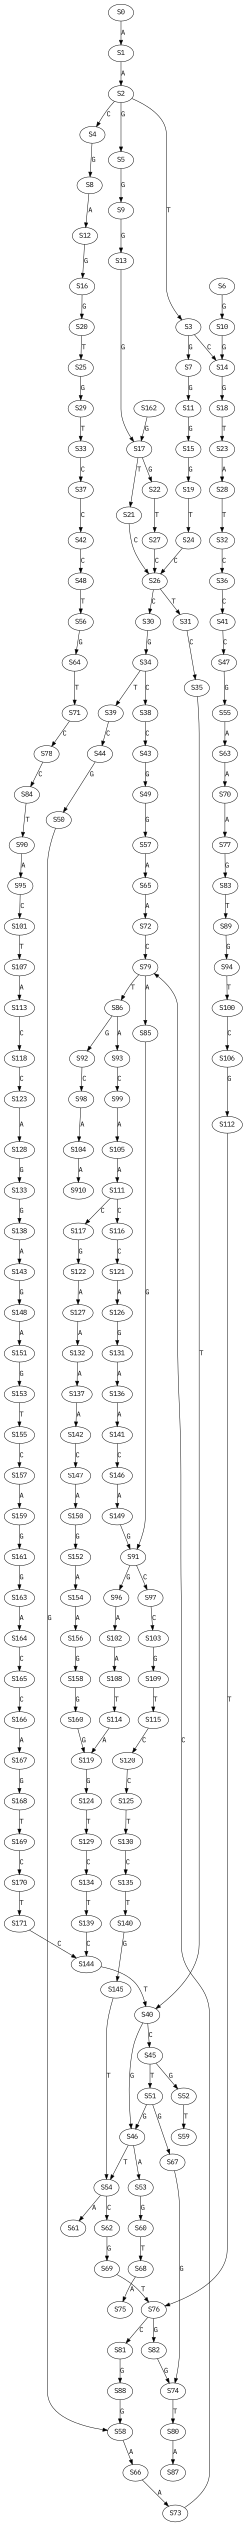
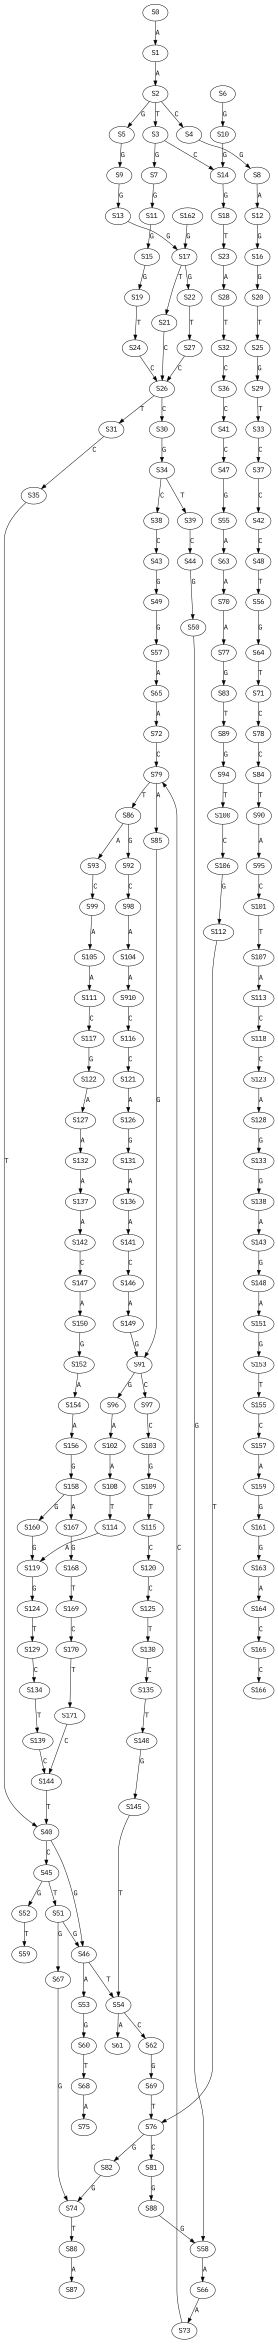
(117, 1209) -> (128, 1016)
(19, 1738) -> (71, 1505)
